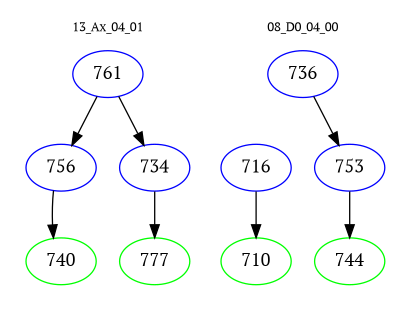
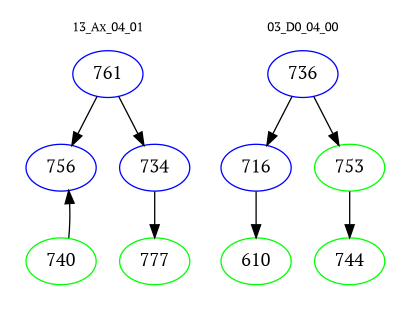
(303, 28) -> (303, 28)
none -> (282, 115)
(350, 168) -> (350, 168)
(52, 208) -> (70, 221)
(256, 261) -> (256, 261)
